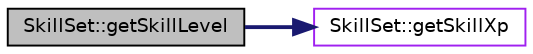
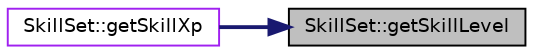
(269, 27) -> (244, 27)
